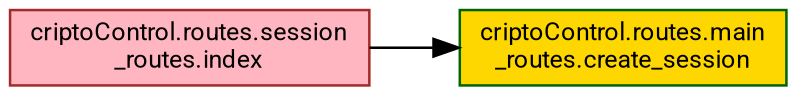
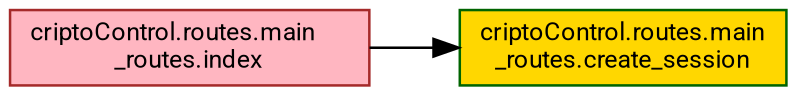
(190, 48) -> (190, 48)
